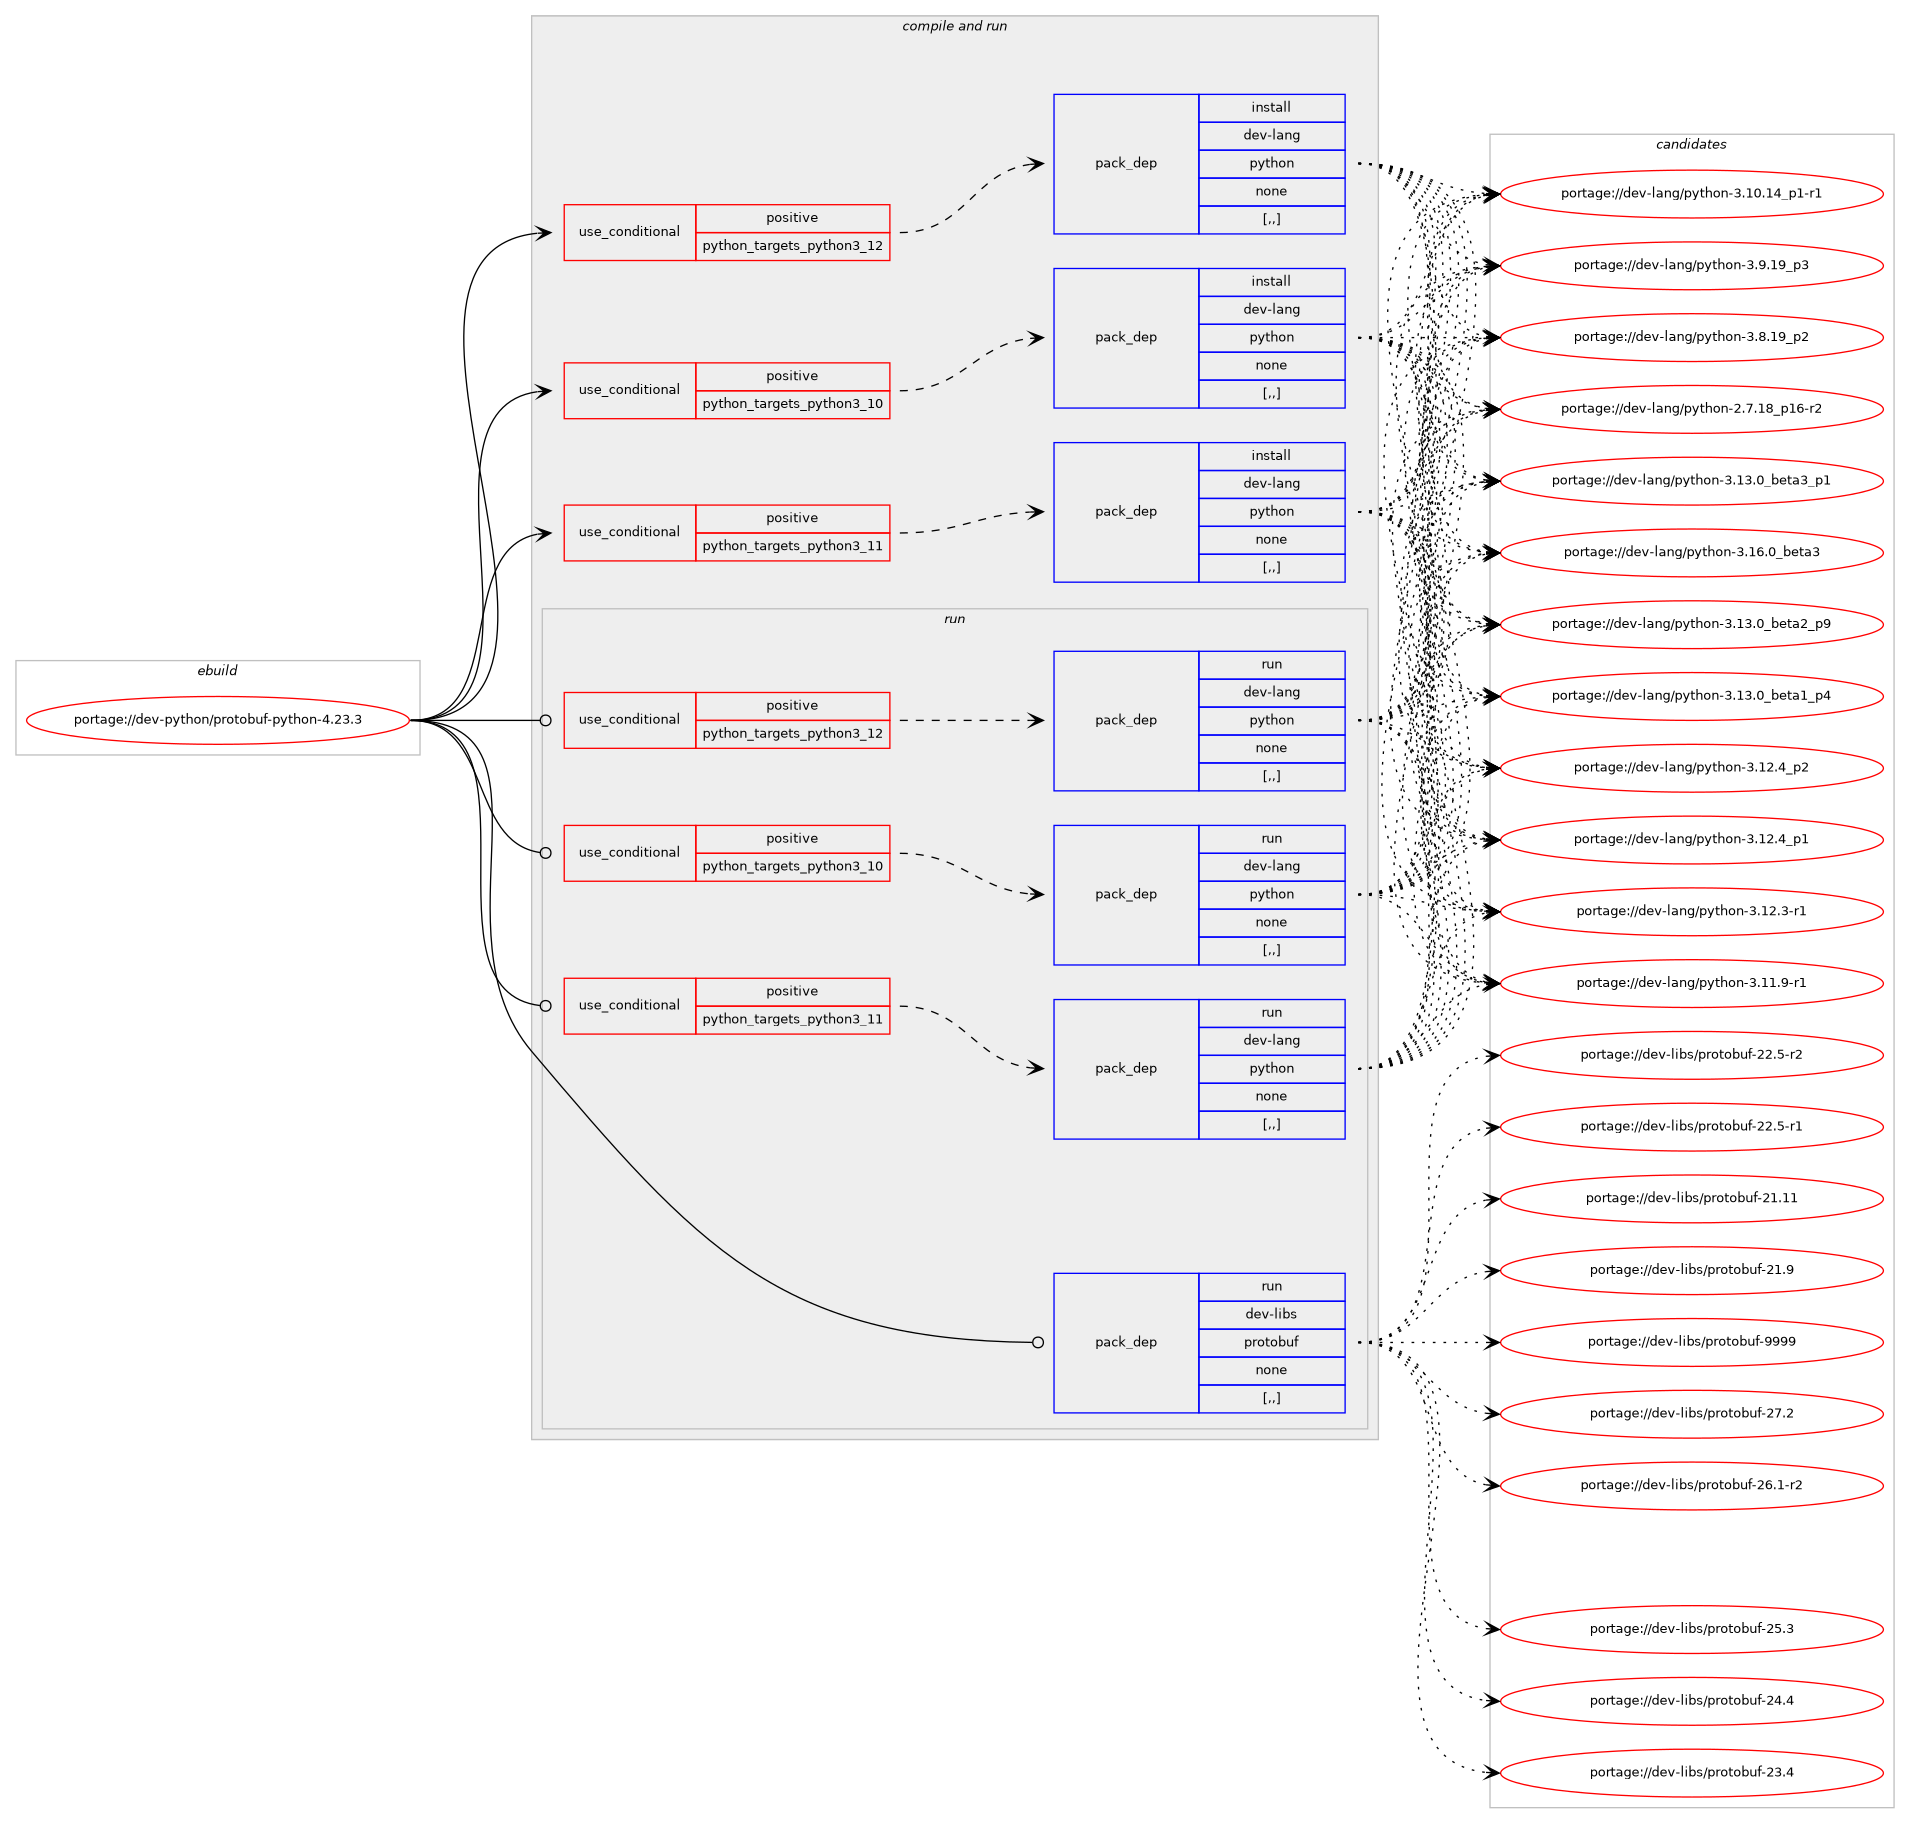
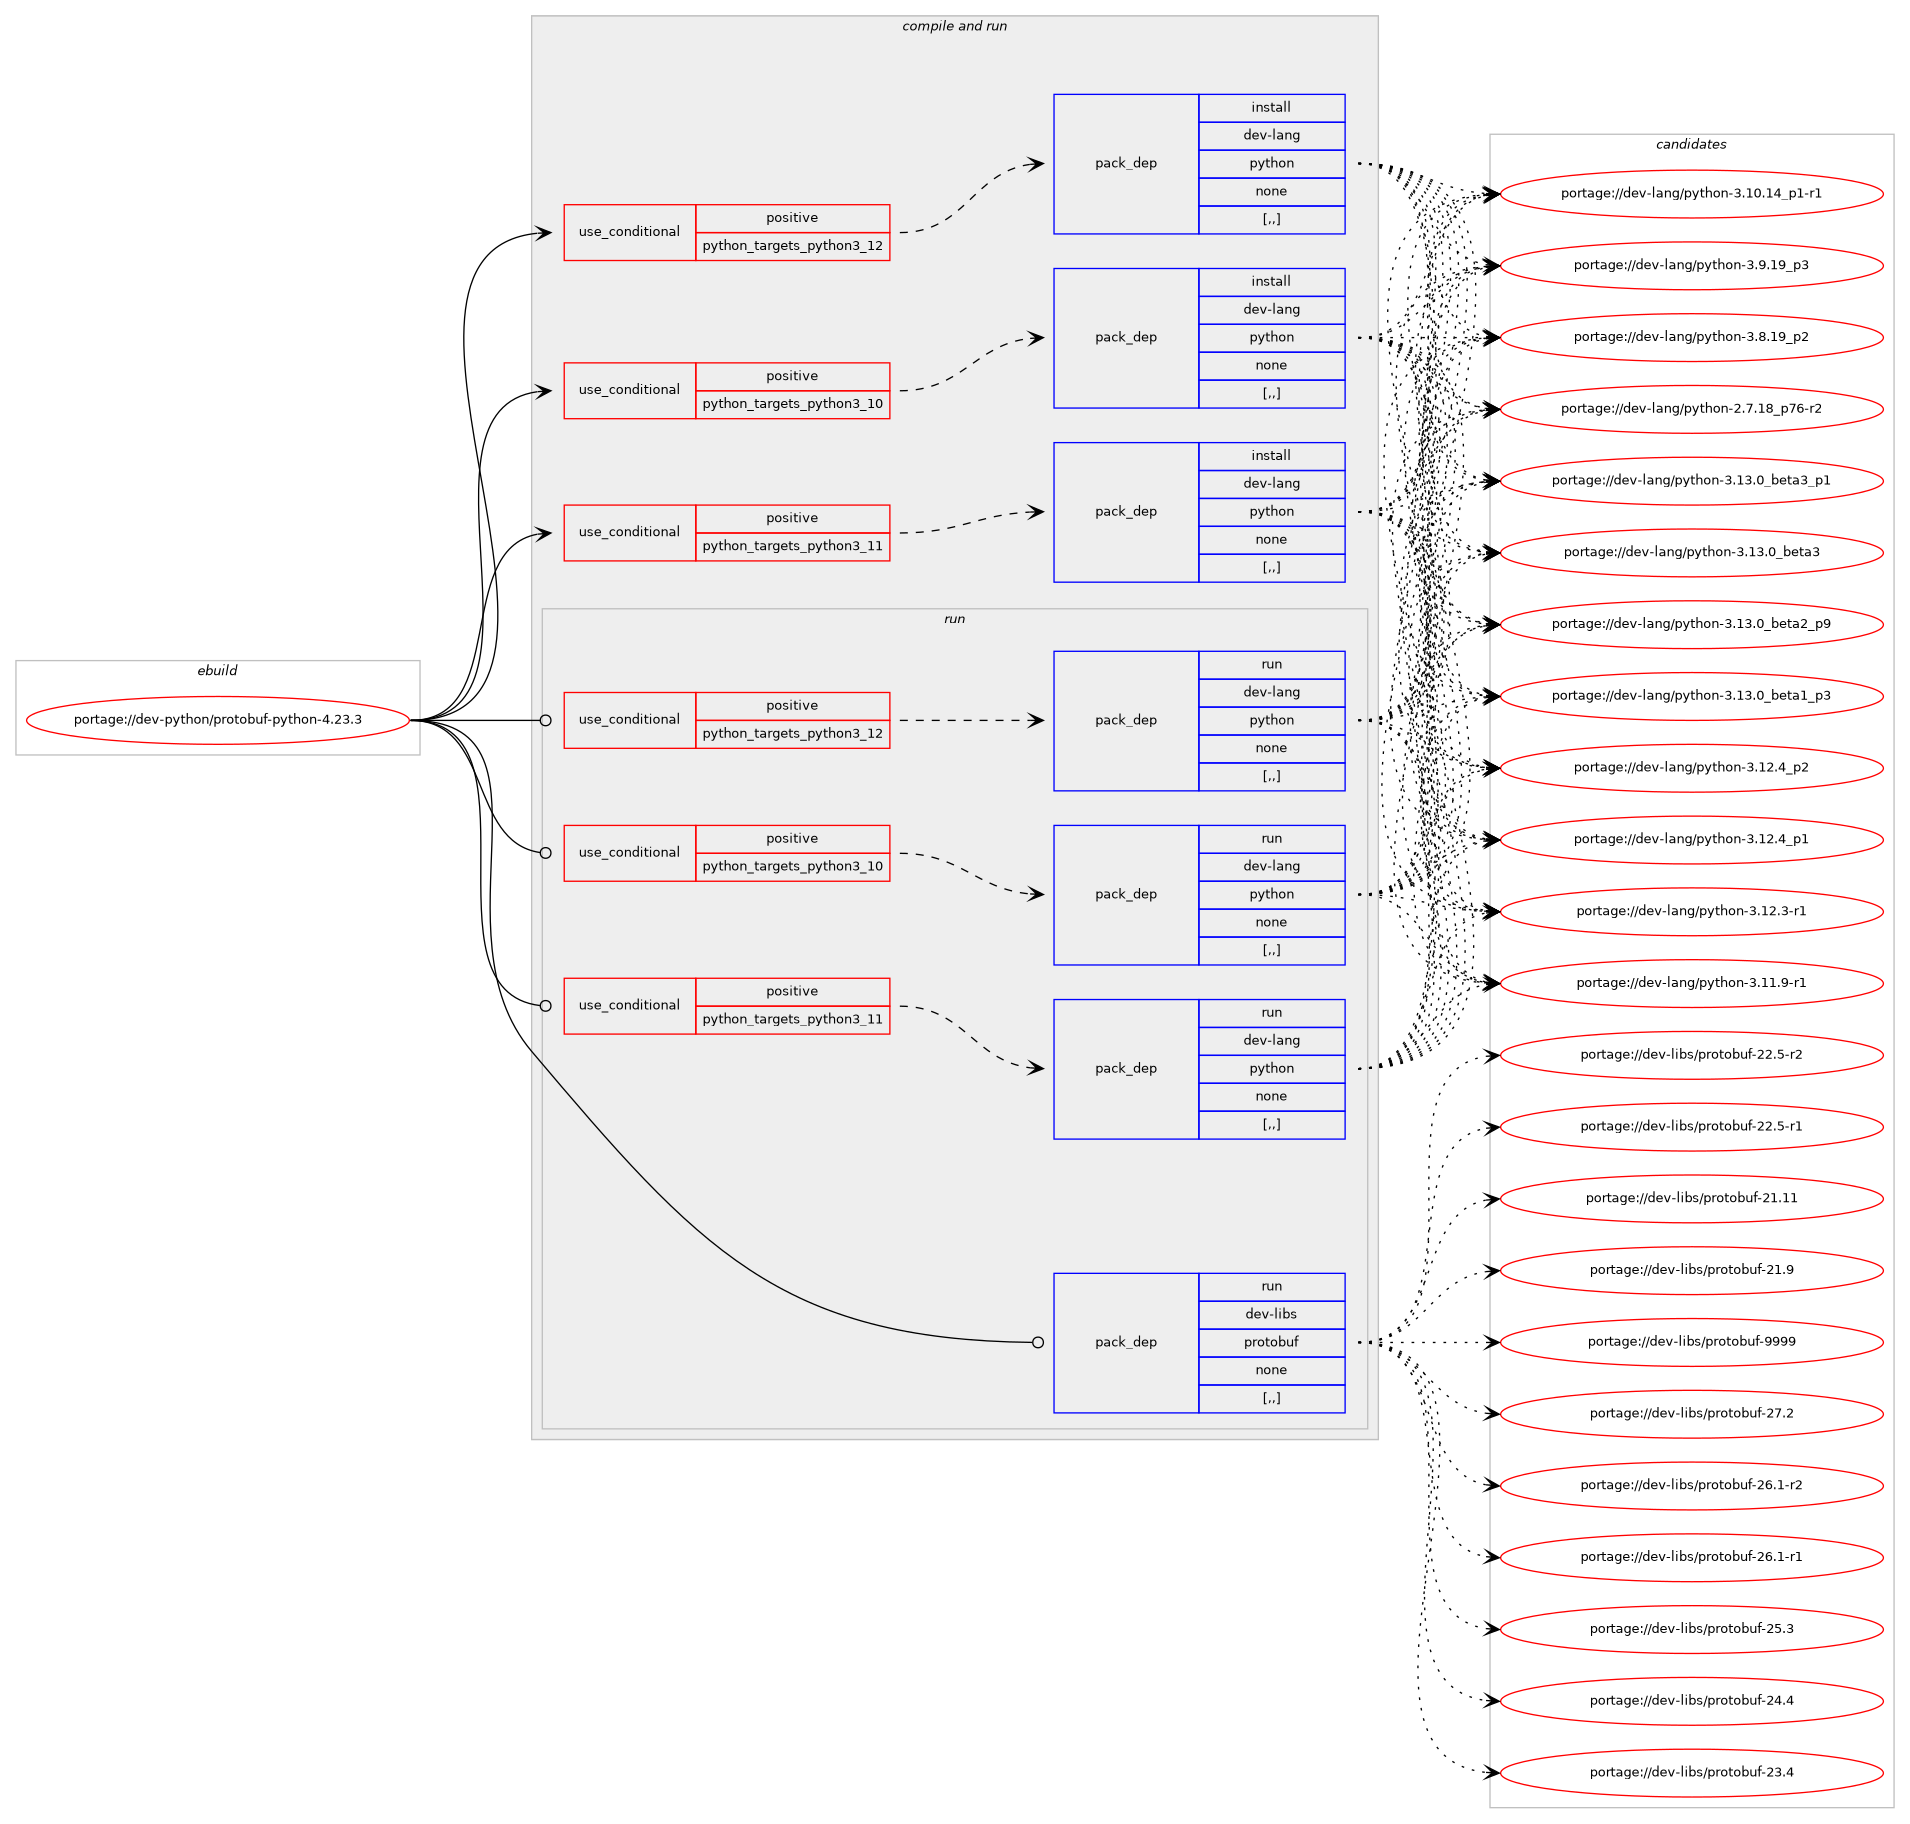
(1692, 409) -> (1692, 409)
(1692, 553) -> (1692, 553)
(1692, 696) -> (1692, 696)
none -> (1692, 1558)
